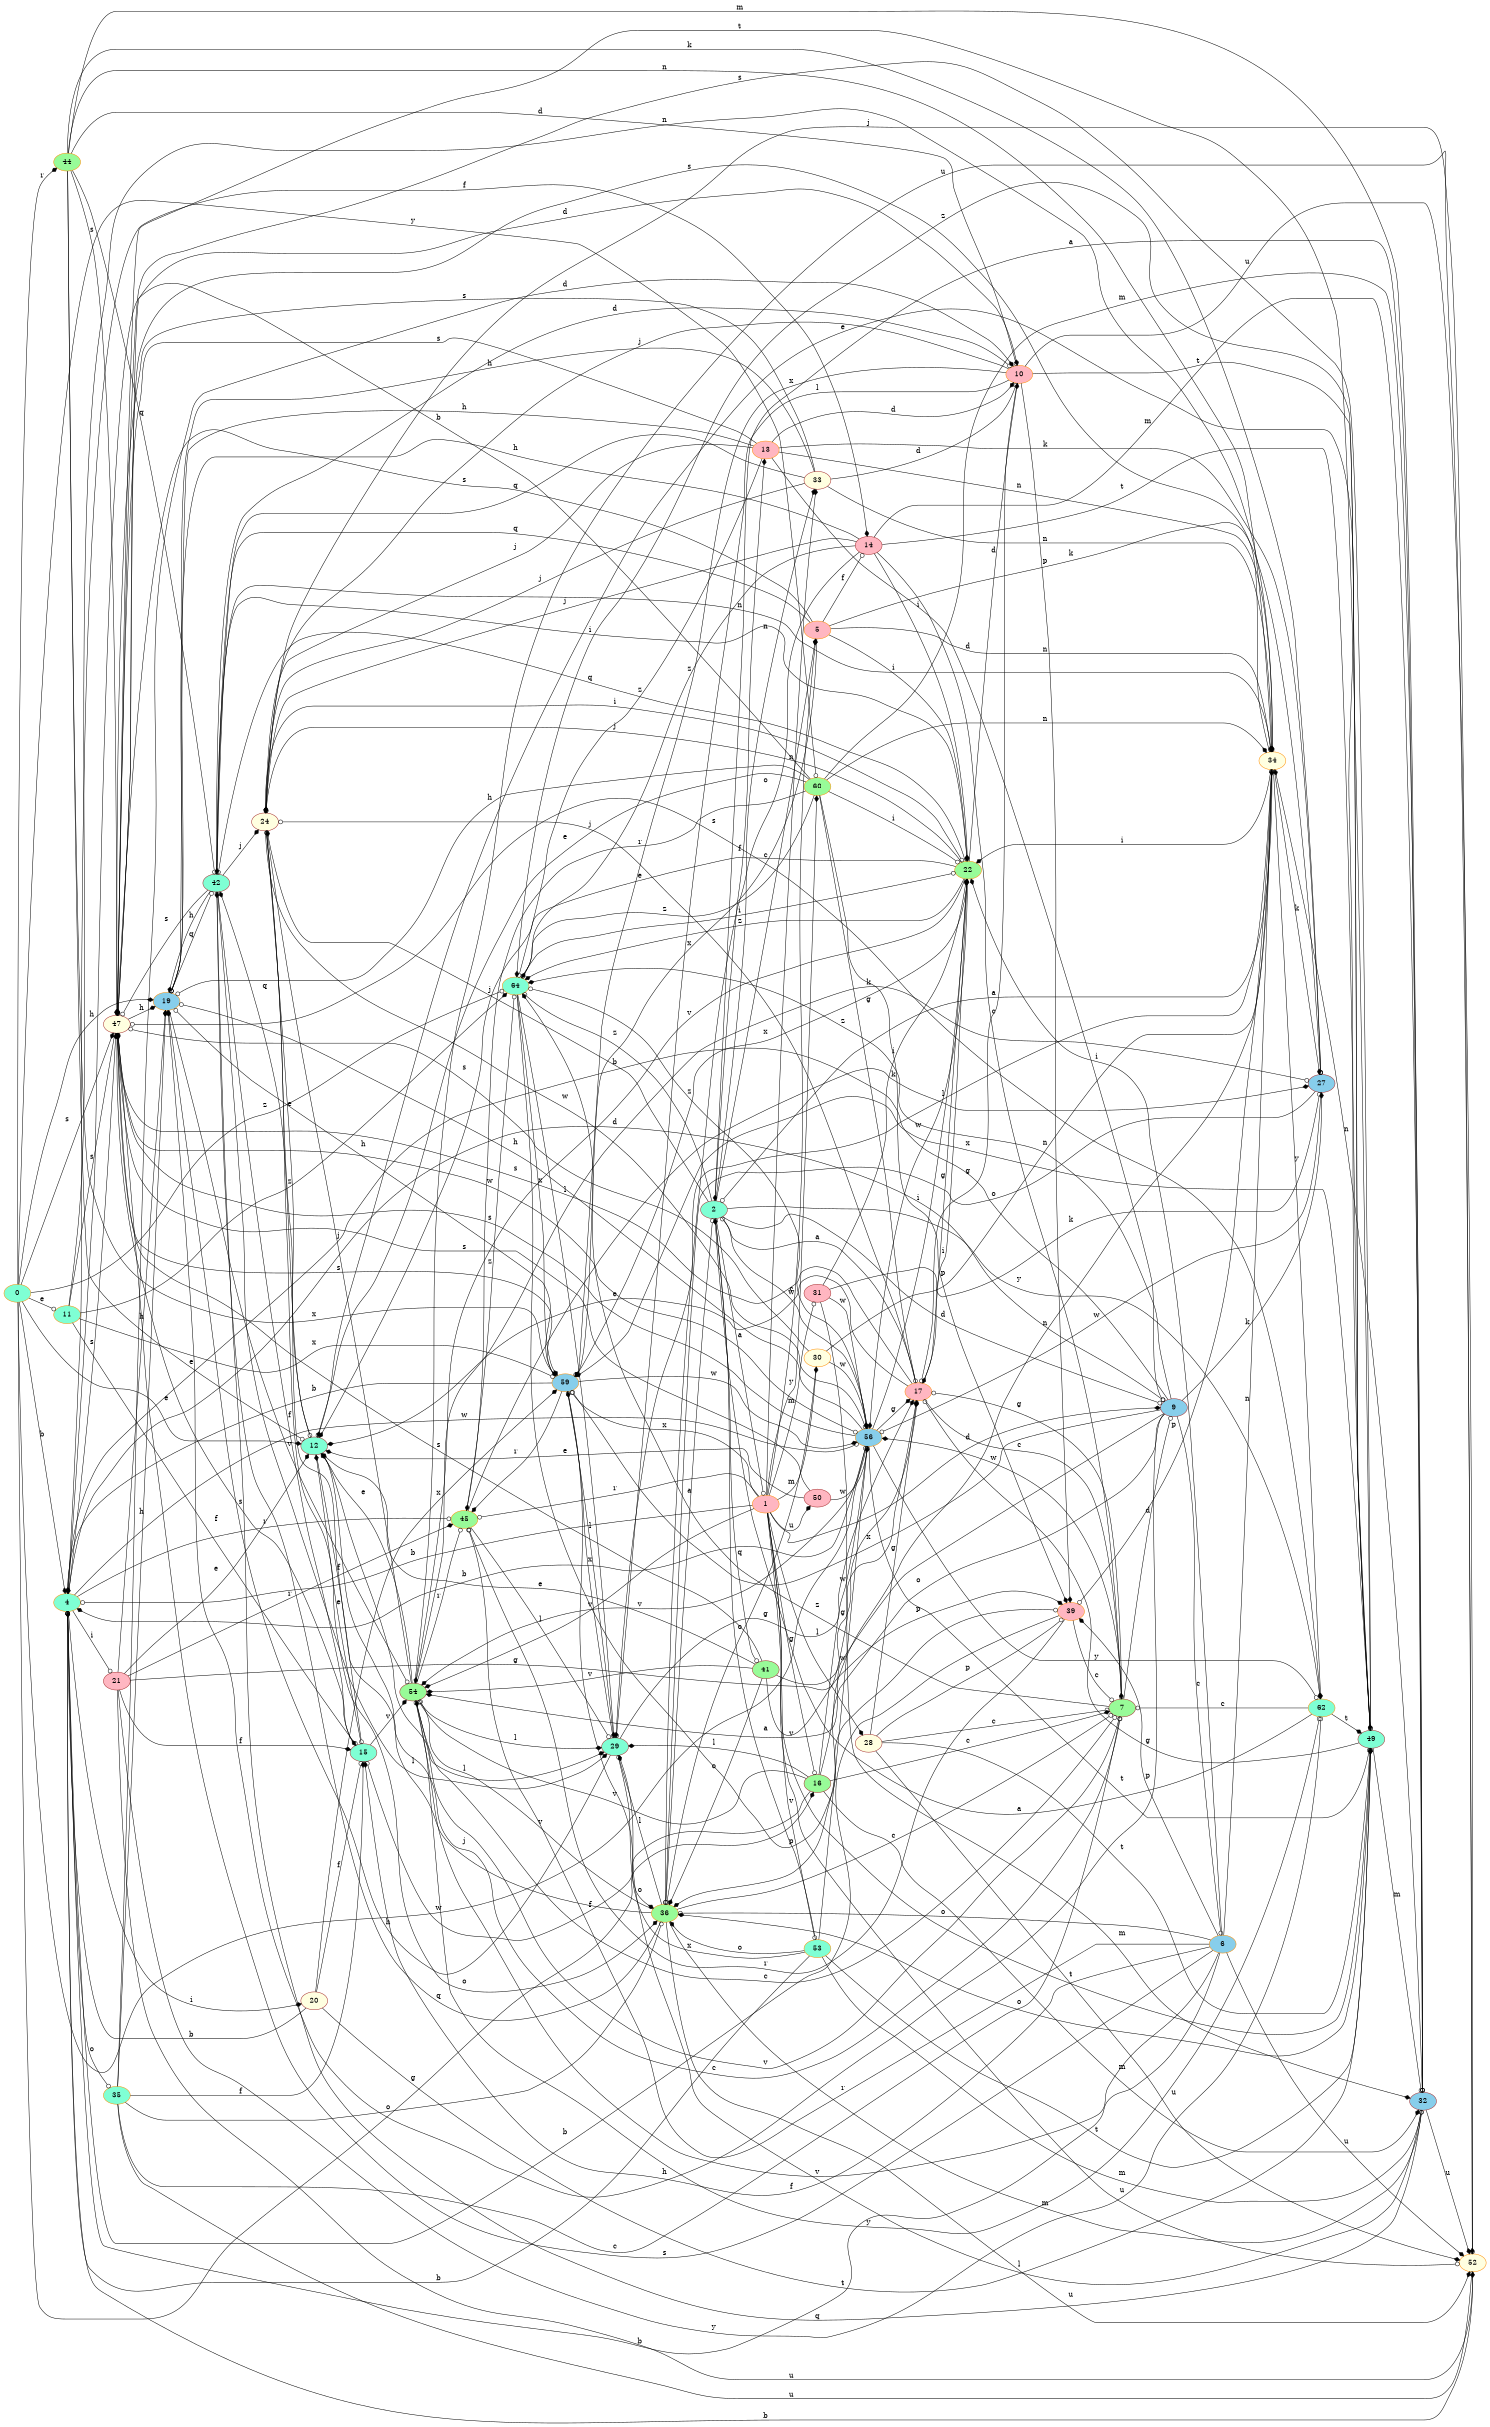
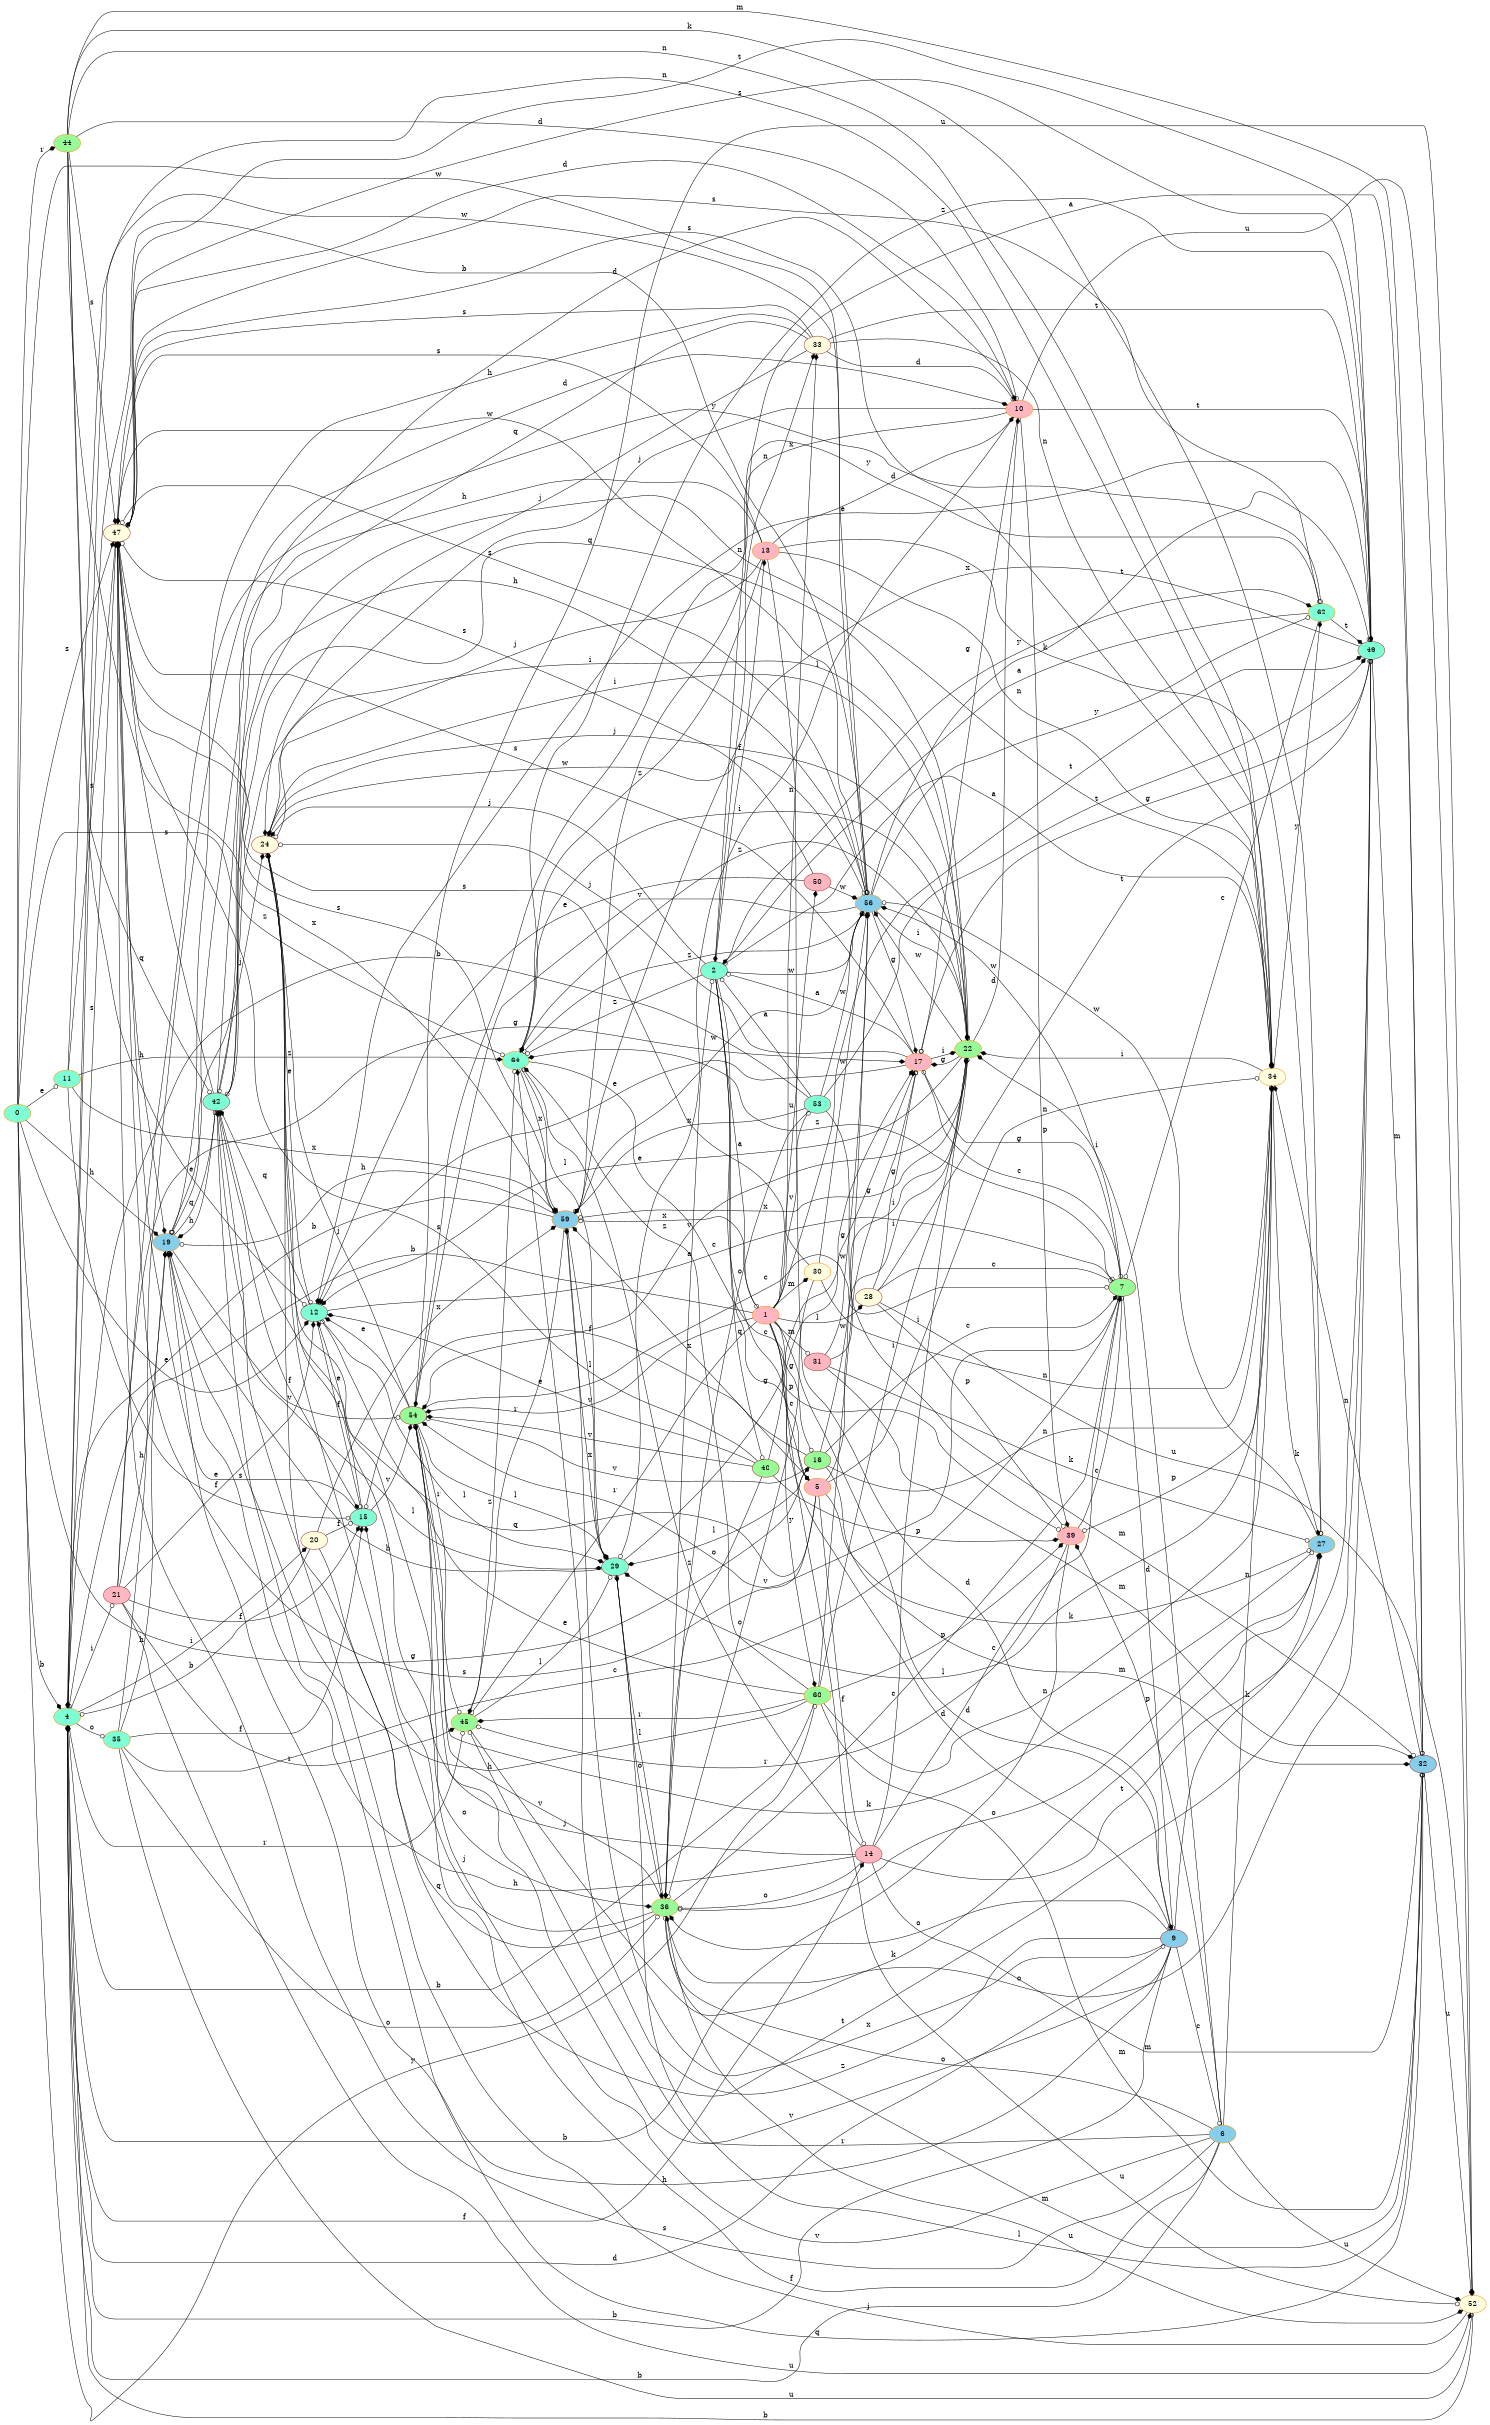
none -> (1241, 310)
(1322, 1083) -> (1322, 1544)
(766, 1670) -> (766, 1468)
(817, 1949) -> (817, 1104)
